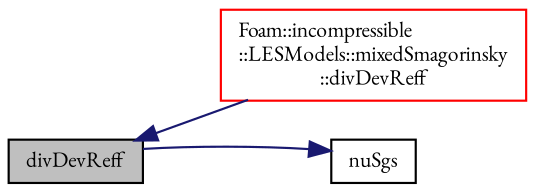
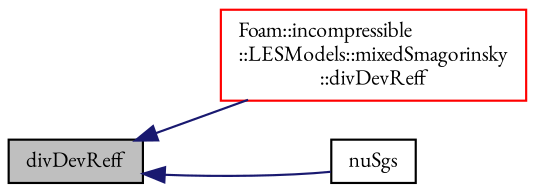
(226, 147) -> (248, 176)
